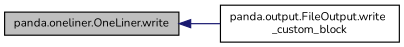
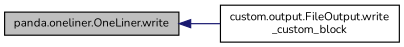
(310, 24) -> (310, 24)
